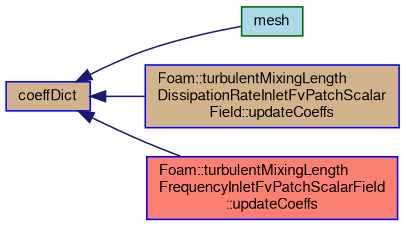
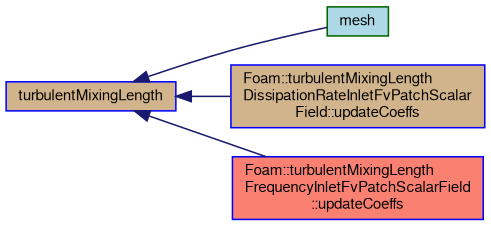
(48, 96) -> (91, 96)
